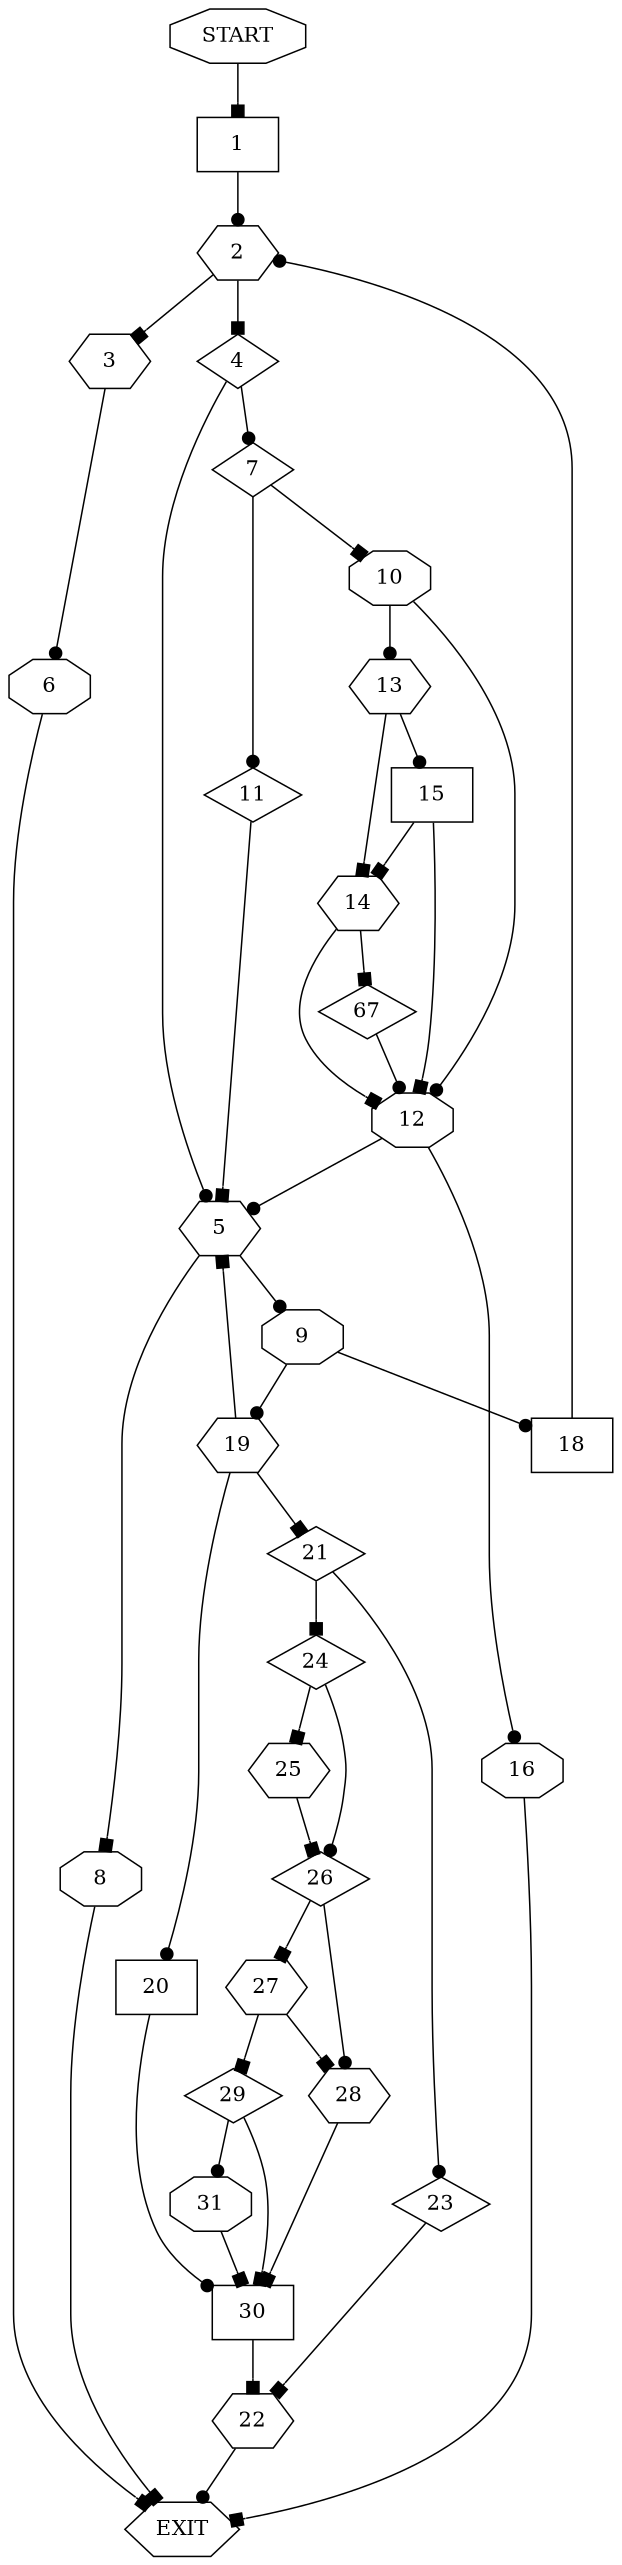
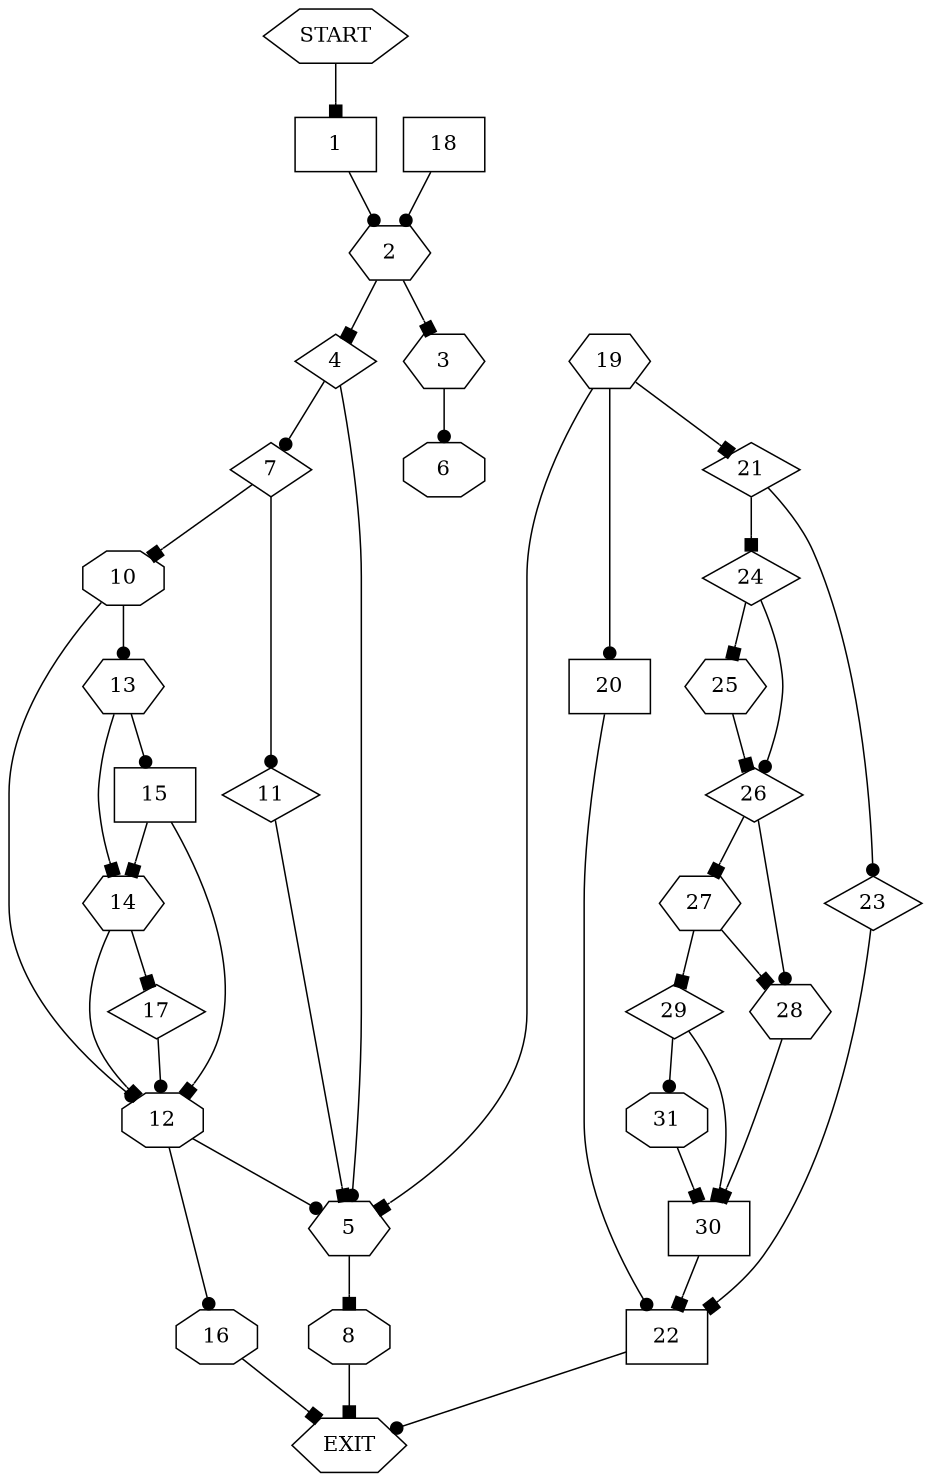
(238, 36) -> (336, 36)
(367, 1012) -> (157, 1012)
(303, 1337) -> none
(14, 1627) -> none
(138, 2158) -> (584, 1012)
(253, 2421) -> (667, 1337)
